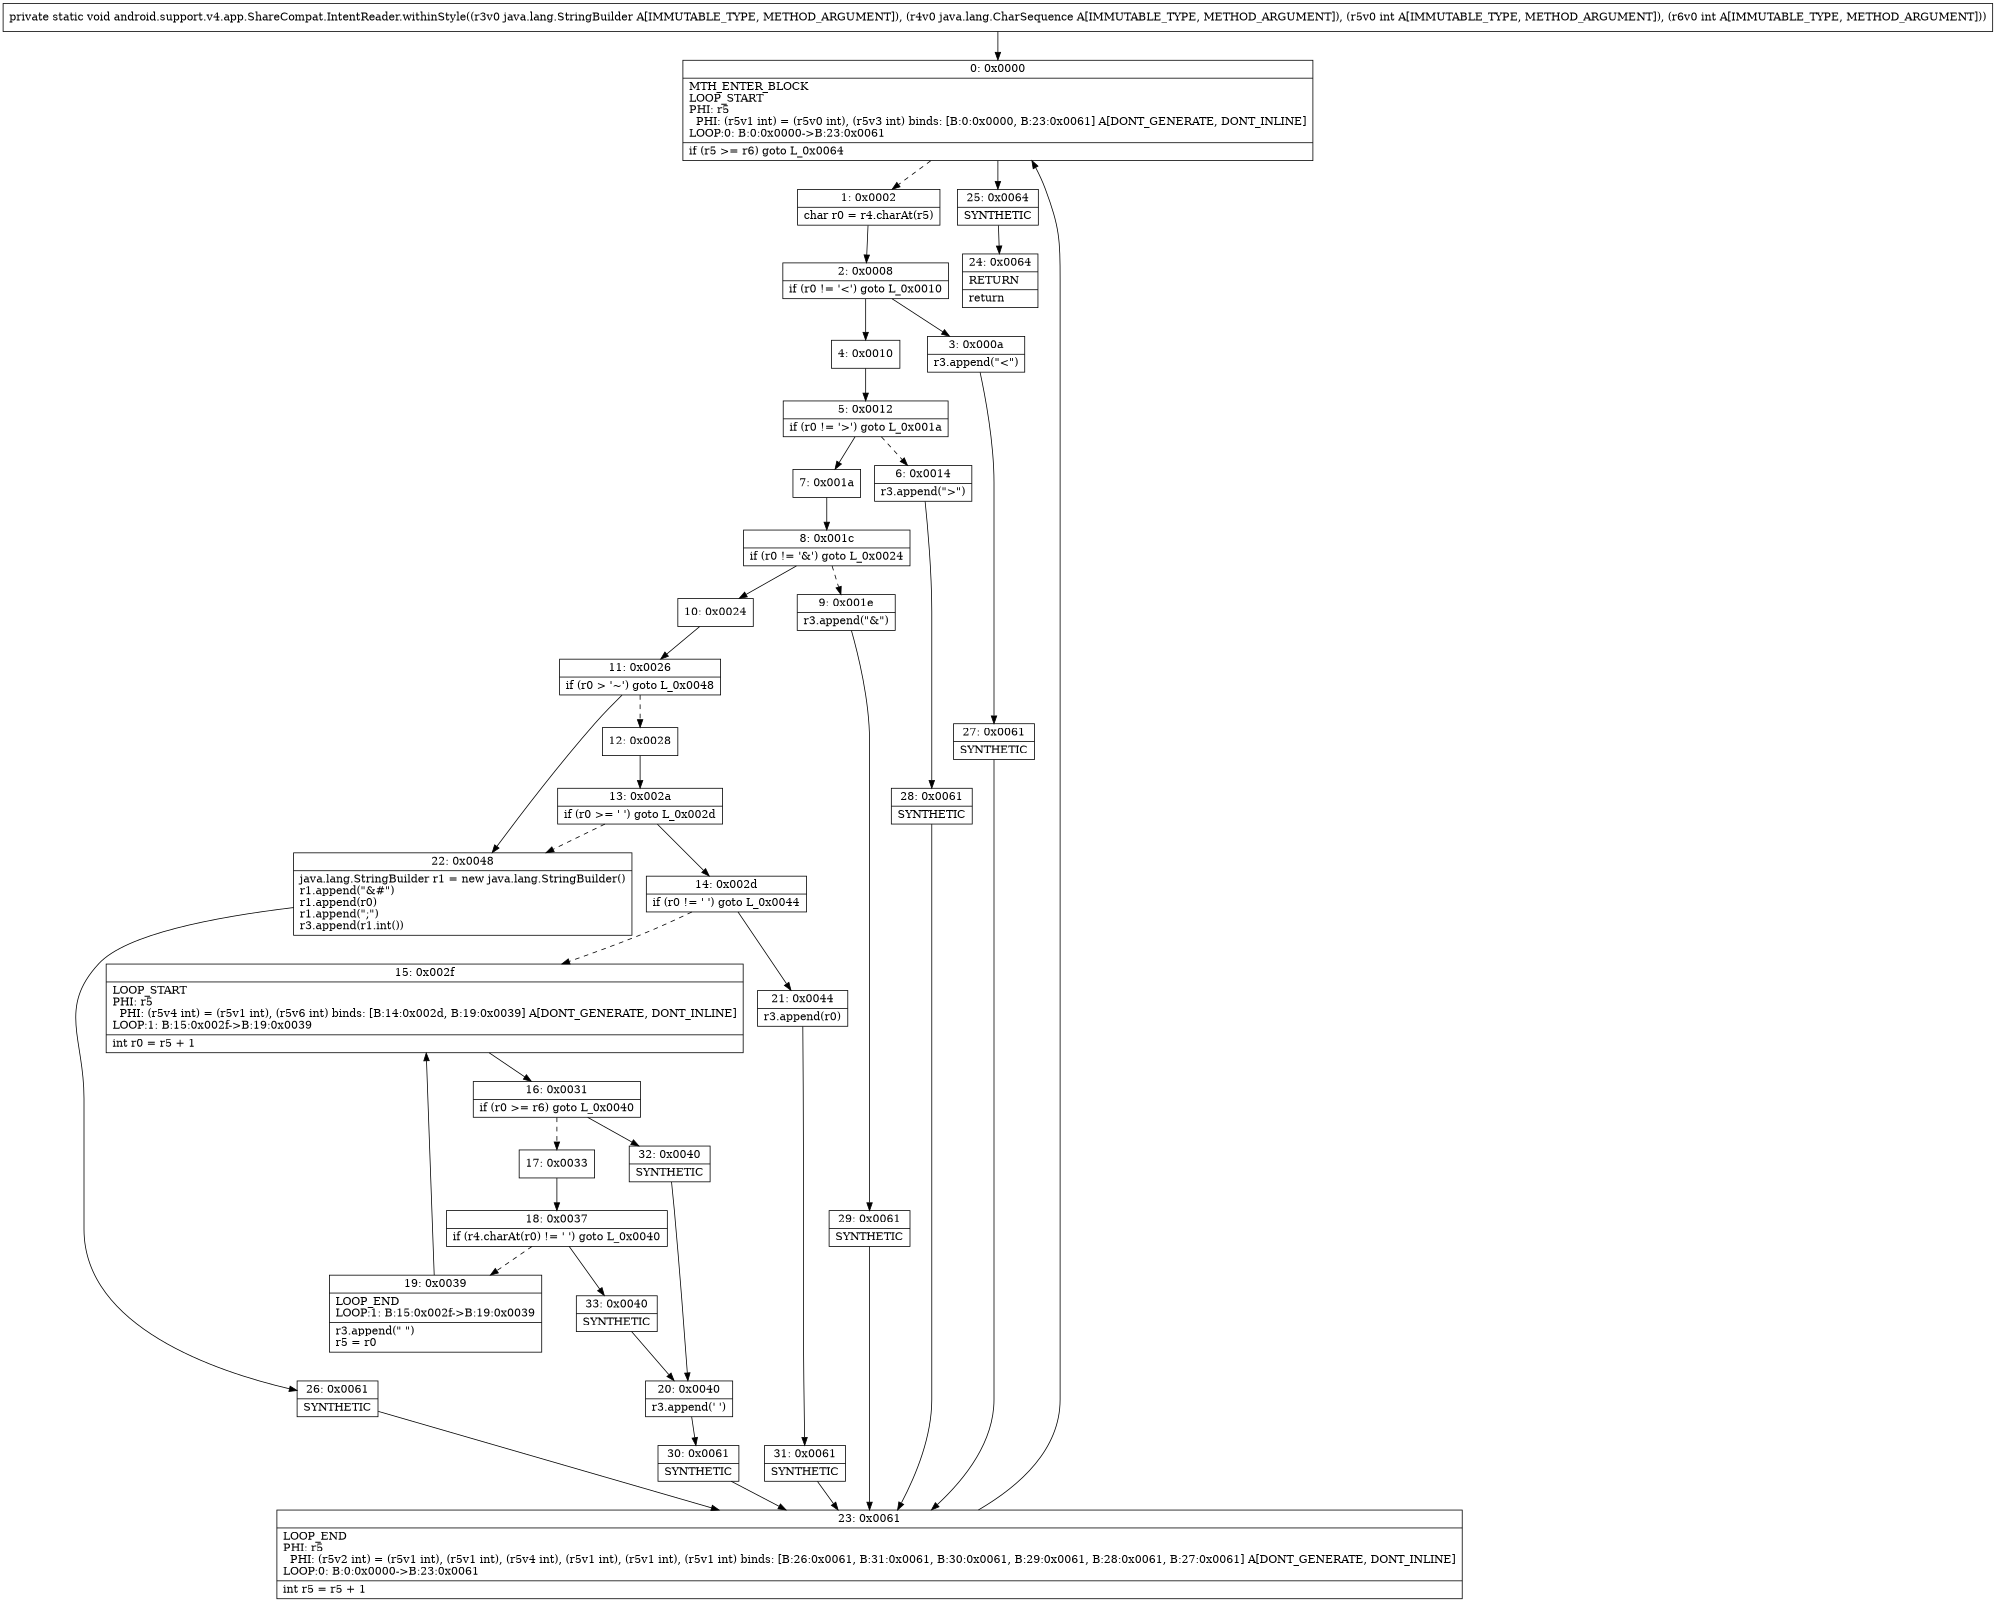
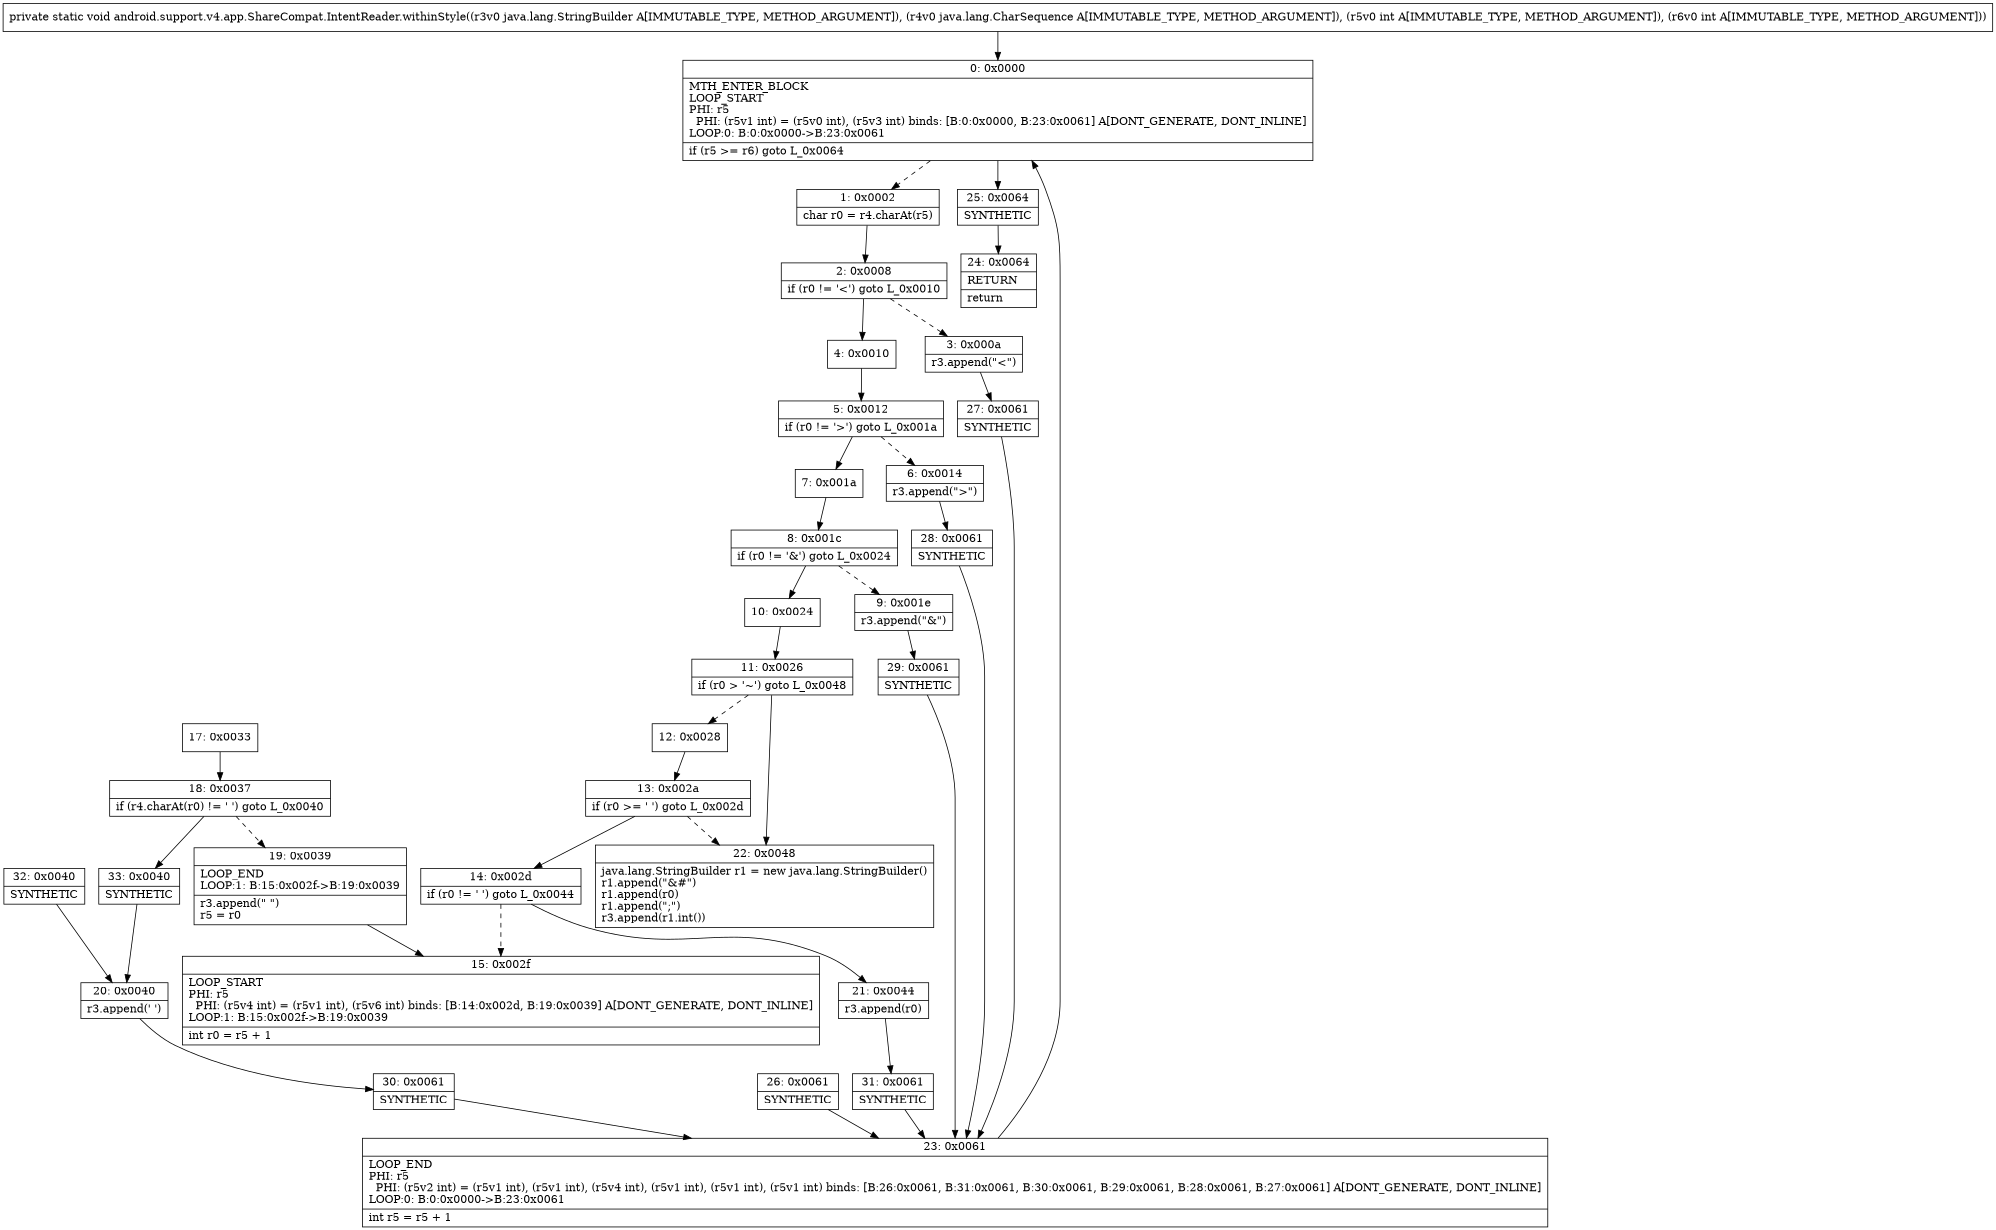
(918, 315) -> (916, 315)
(557, 1099) -> none
(84, 1130) -> none
